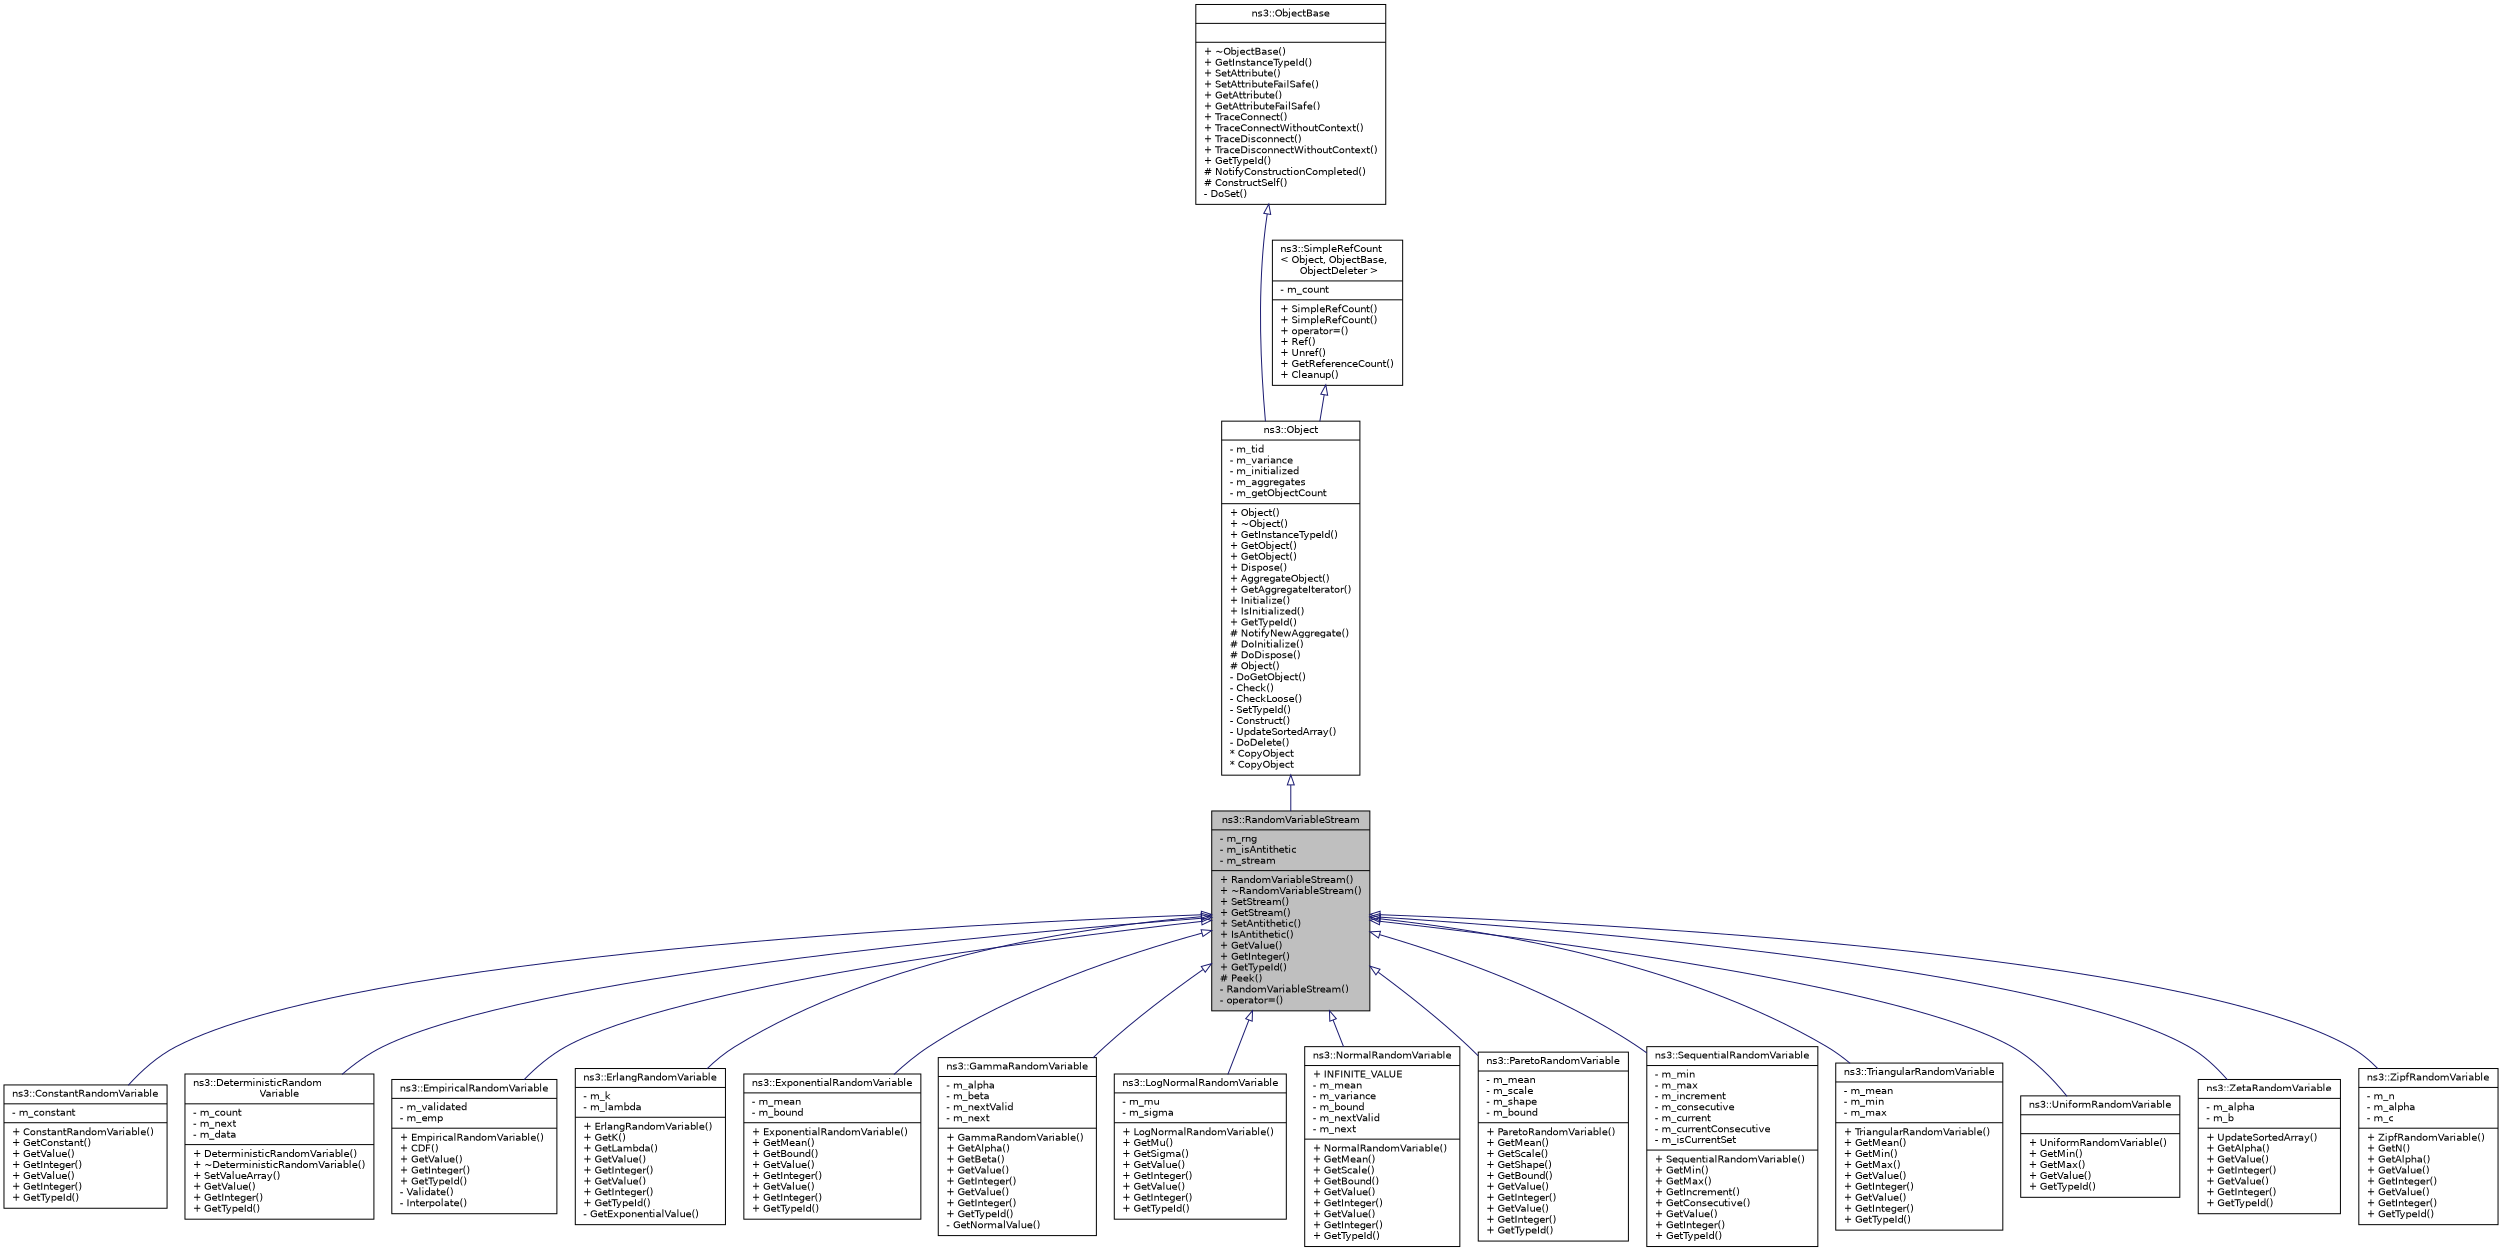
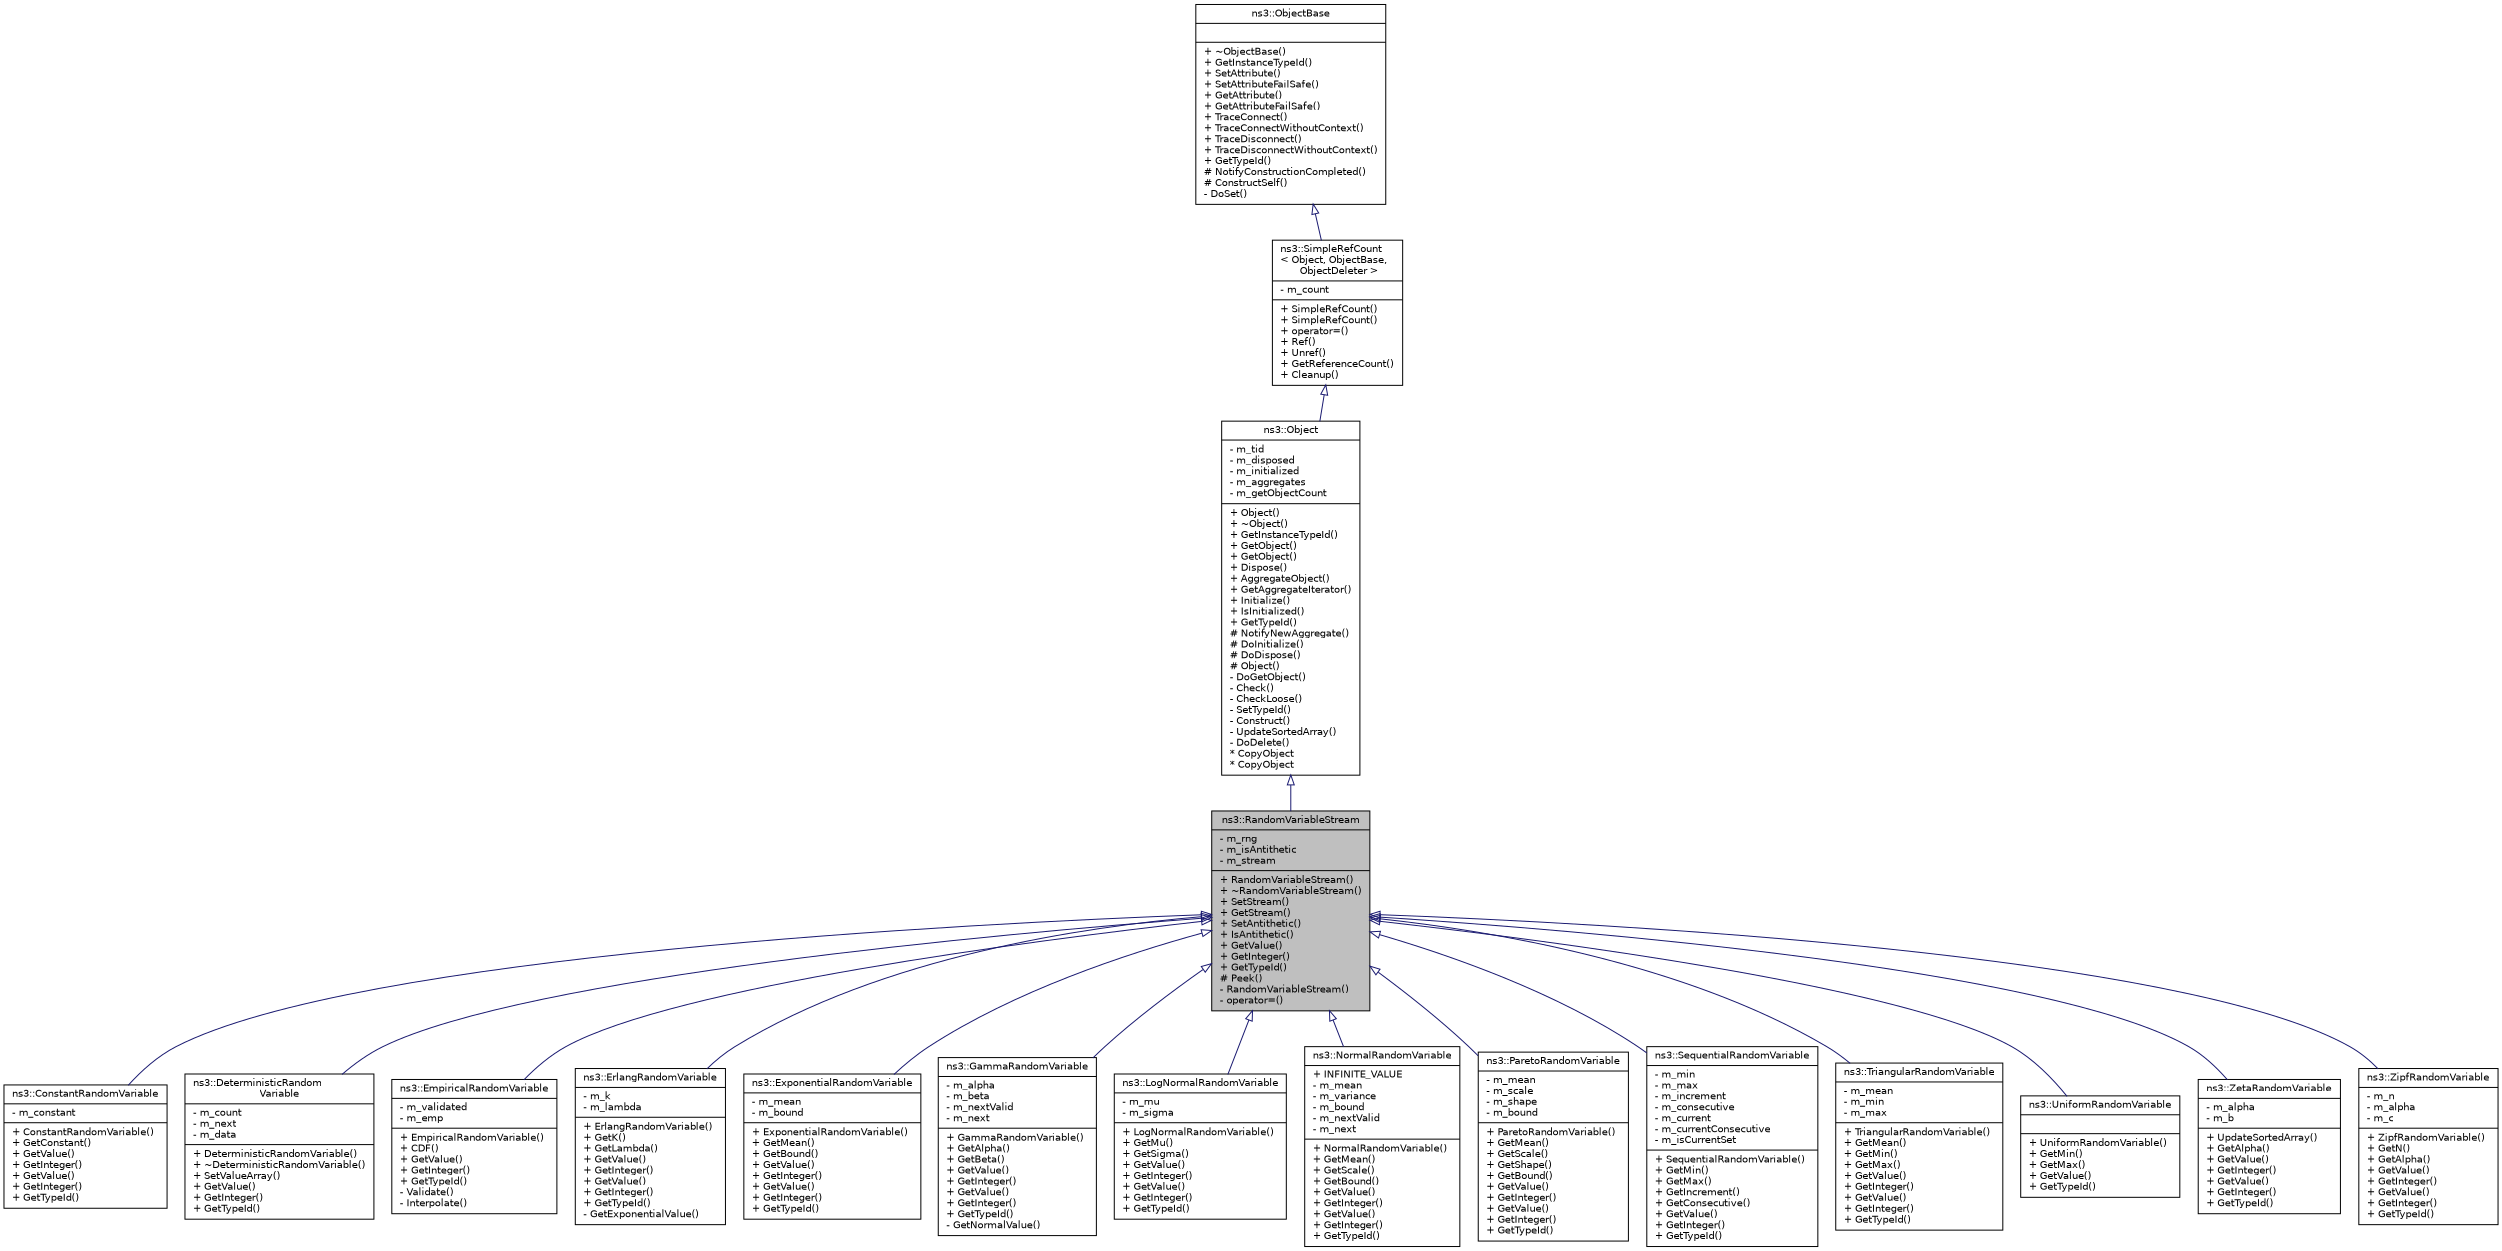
(1261, 318) -> (1318, 227)
(1261, 460) -> (1262, 460)
